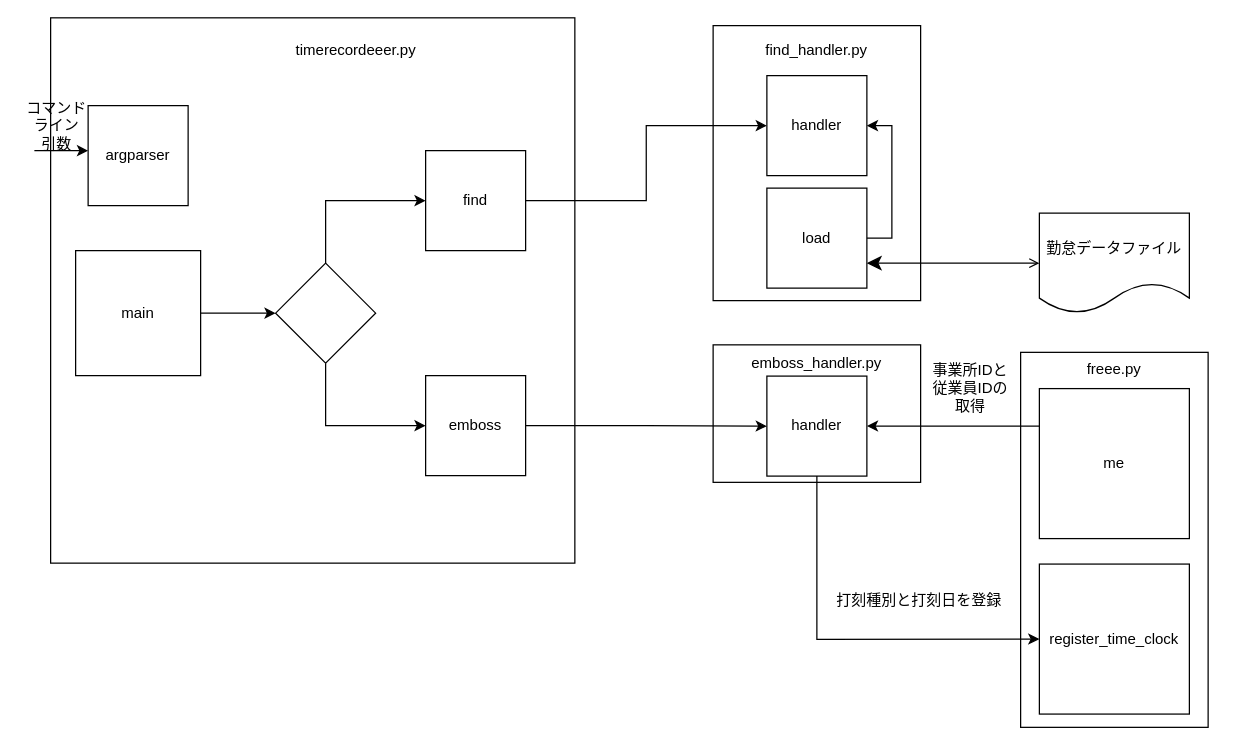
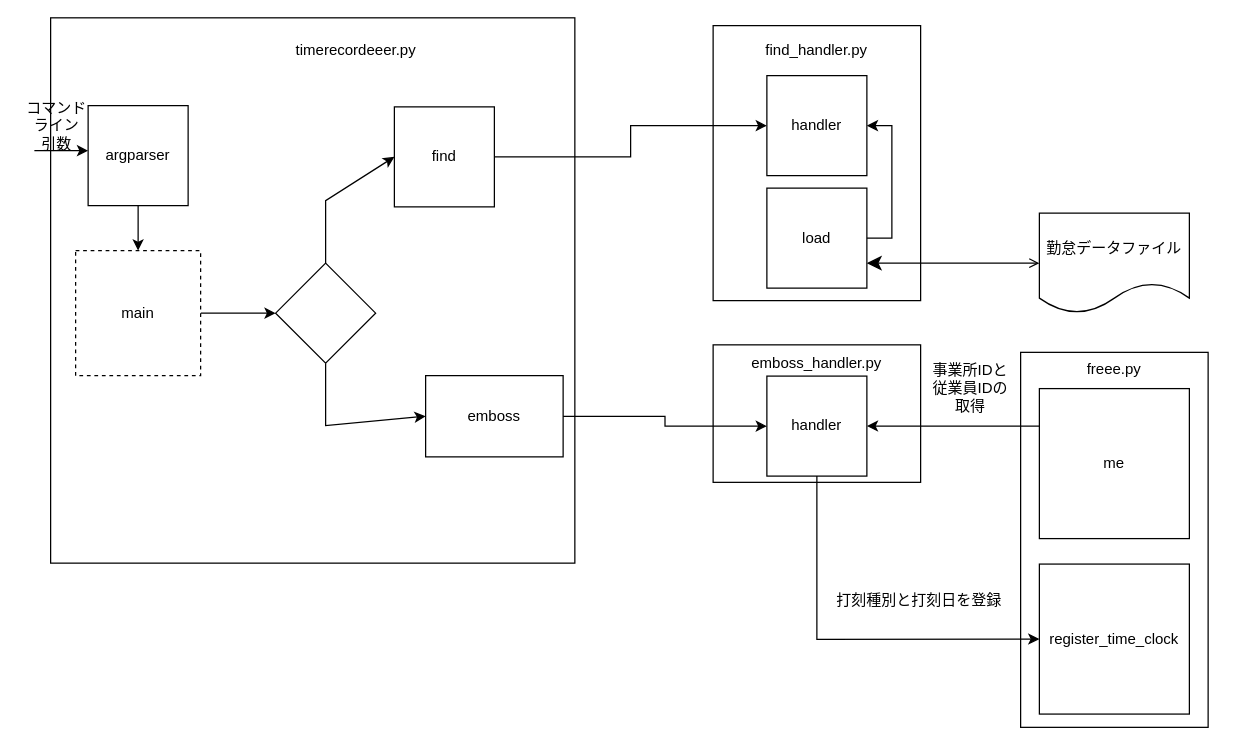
(476, 201) -> (444, 157)
none -> (138, 224)
(138, 313) -> (138, 313)
(476, 426) -> (494, 416)
